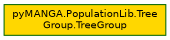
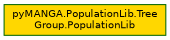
(85, 20) -> (85, 20)
